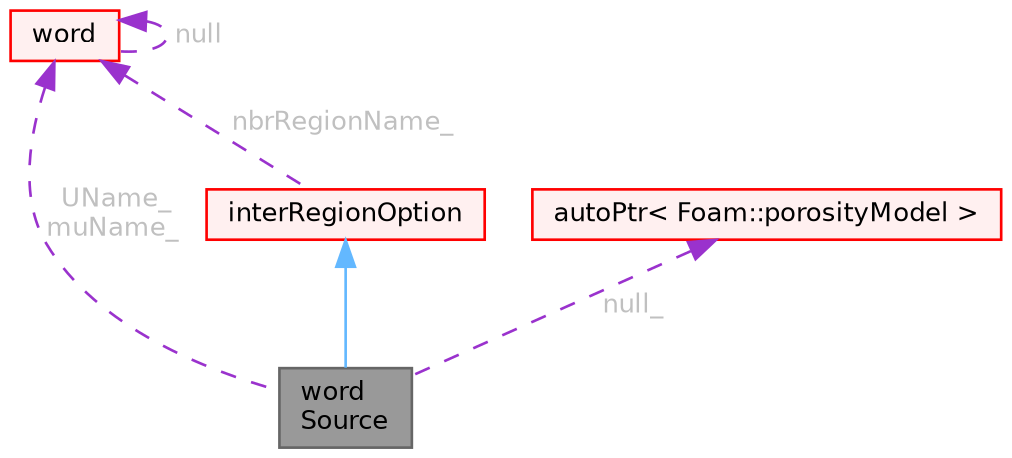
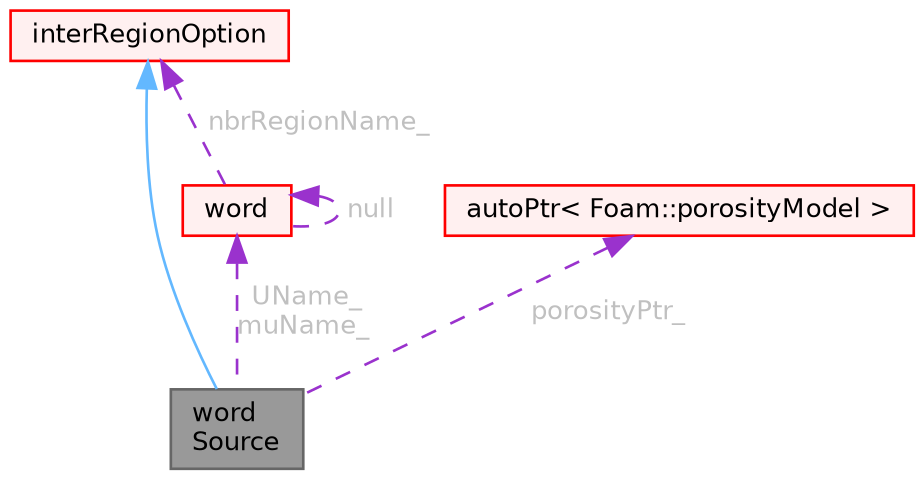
(217, 132) -> (199, 135)
(630, 306) -> (605, 313)
